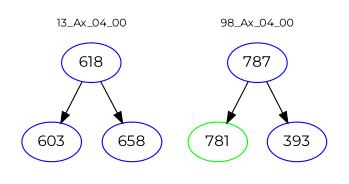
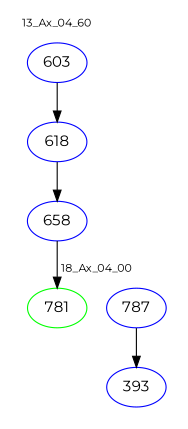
(92, 24) -> (57, 24)
(257, 24) -> (97, 269)
(74, 97) -> (57, 97)
(240, 97) -> (57, 265)
